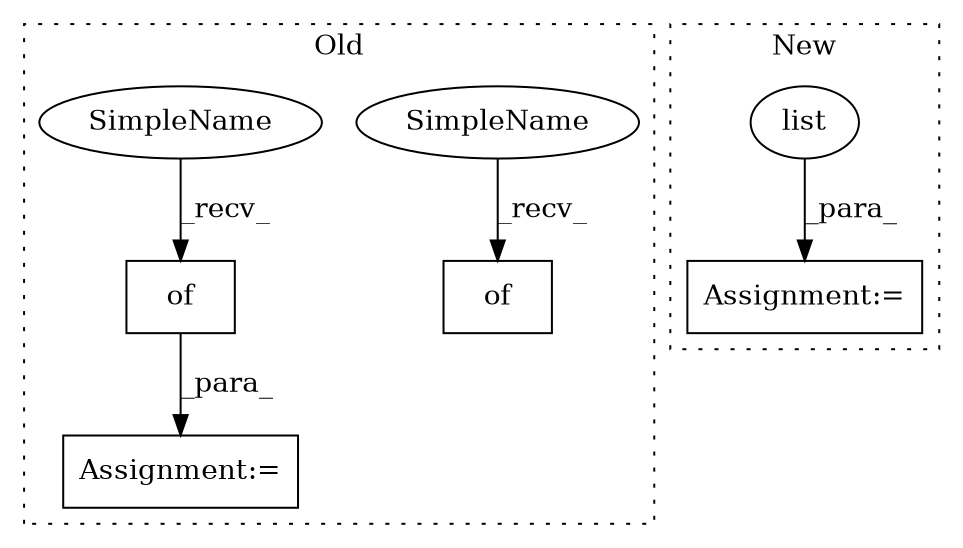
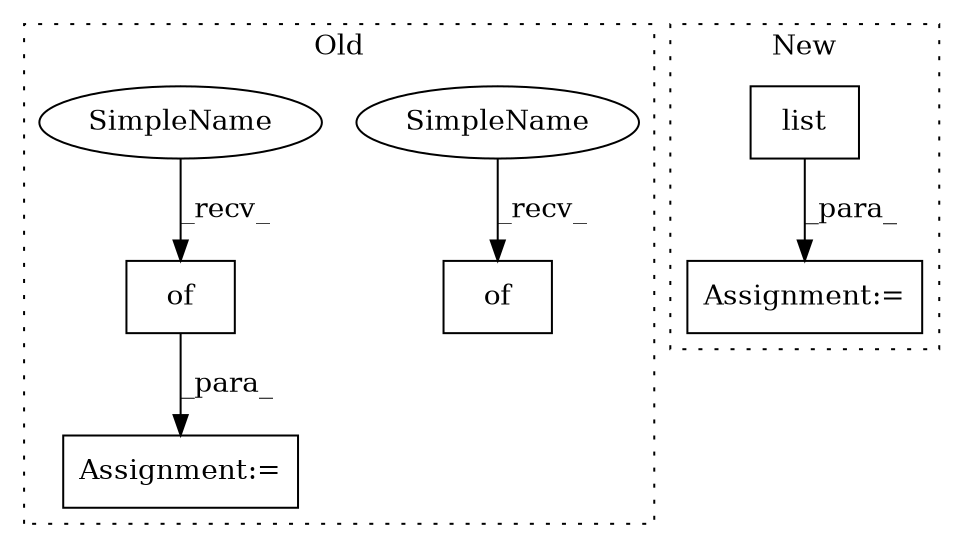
(805, 122) -> (805, 122)
